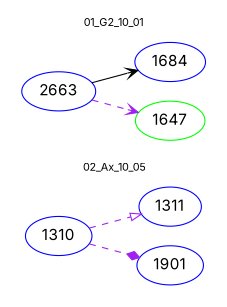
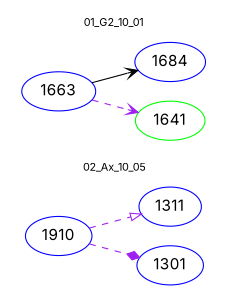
(59, 91) -> (59, 91)
(170, 121) -> (170, 121)
(59, 236) -> (59, 236)
(170, 265) -> (170, 265)
